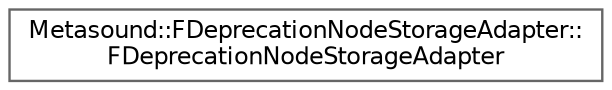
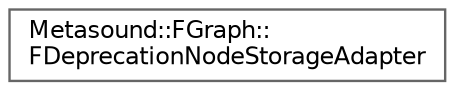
(306, 45) -> (227, 45)
